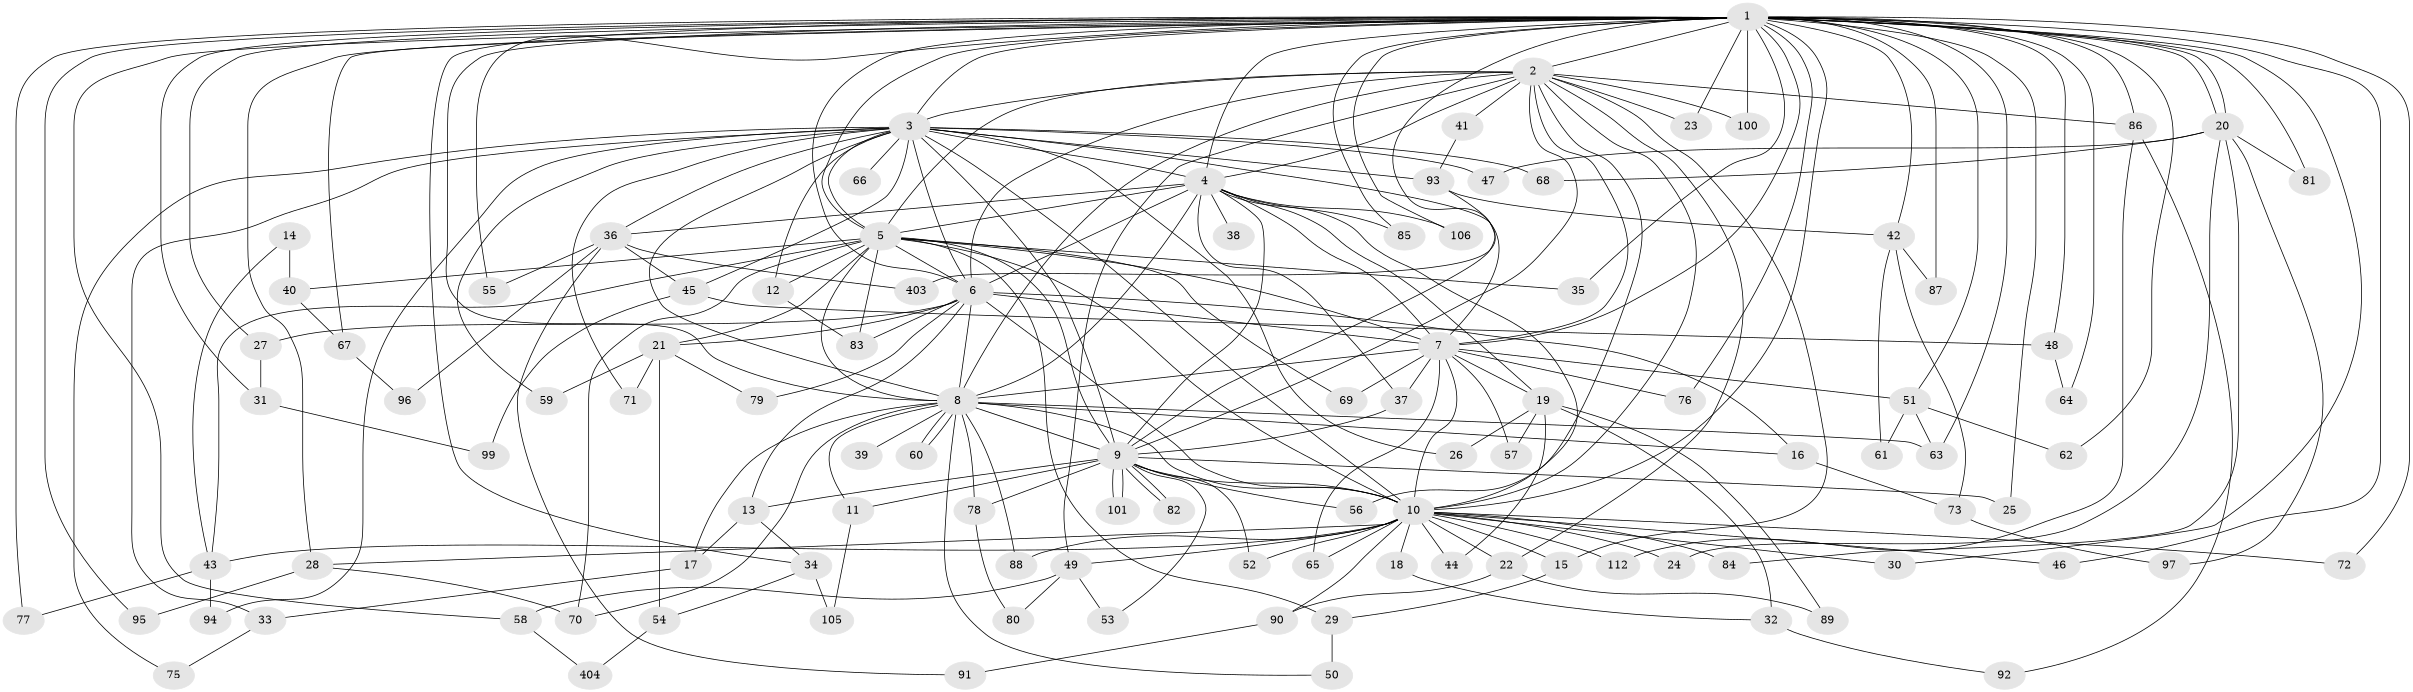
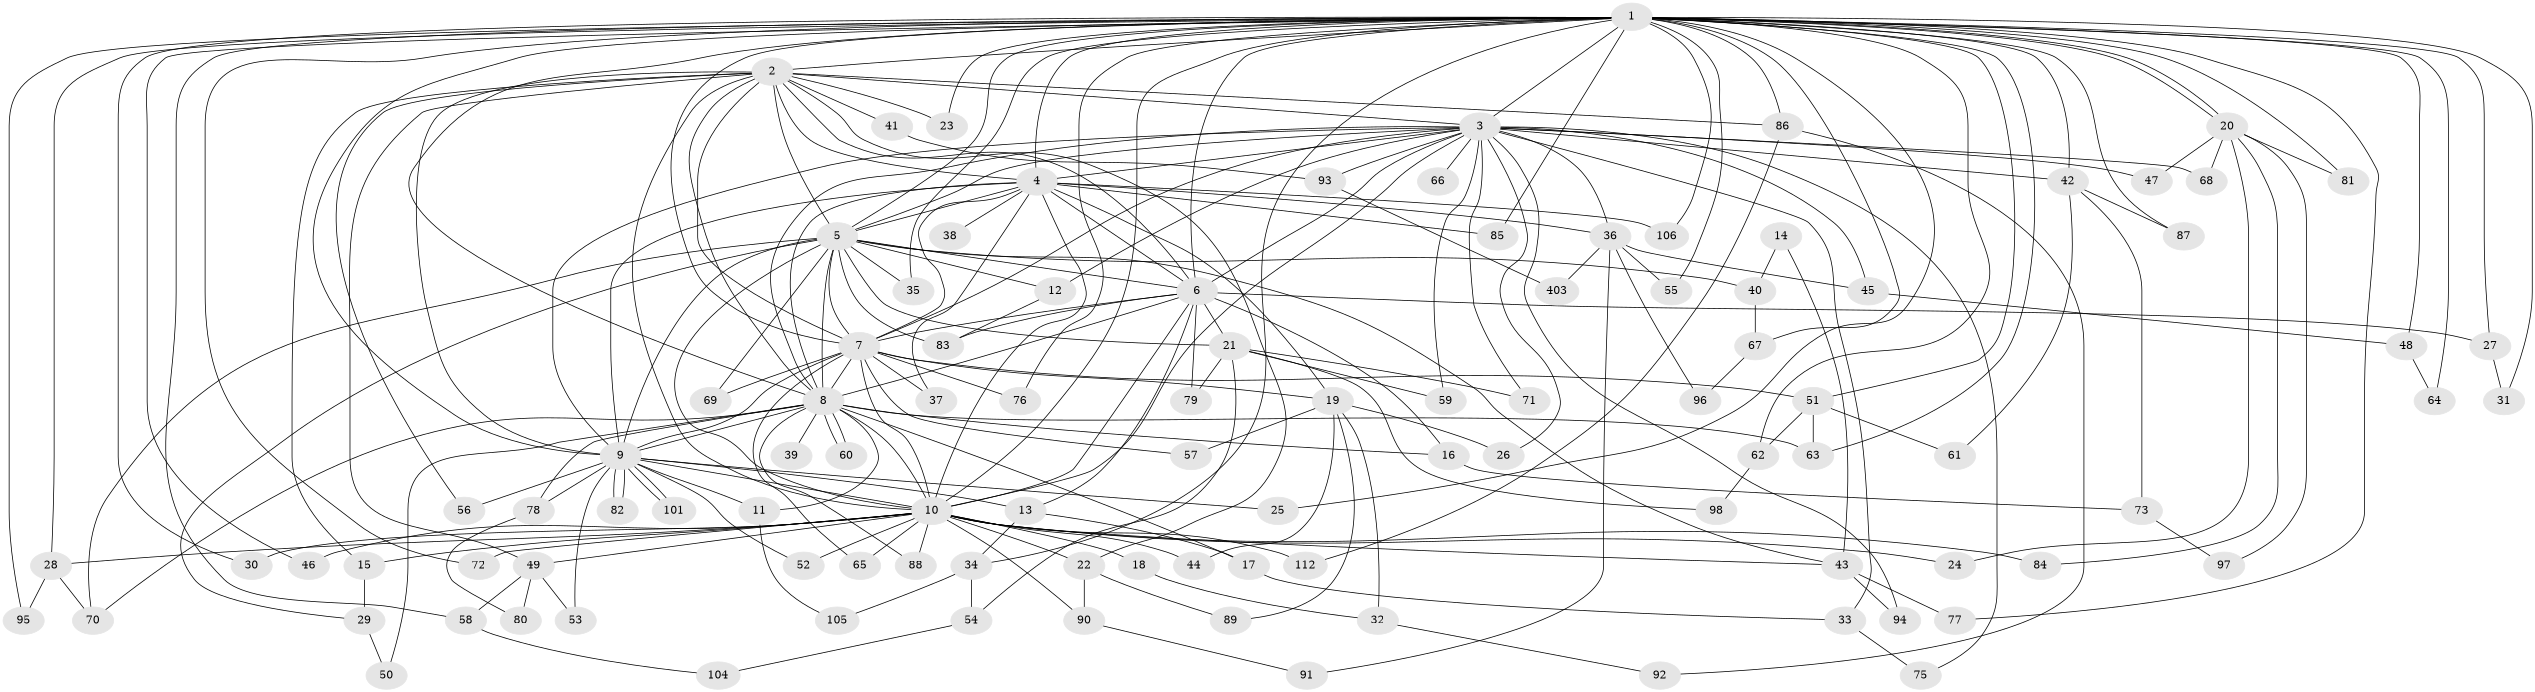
(1748, 127) -> none
(1650, 220) -> (1760, 153)
(1263, 439) -> (749, 407)
(489, 456) -> none
none -> (1716, 511)
(590, 676) -> (718, 676)
